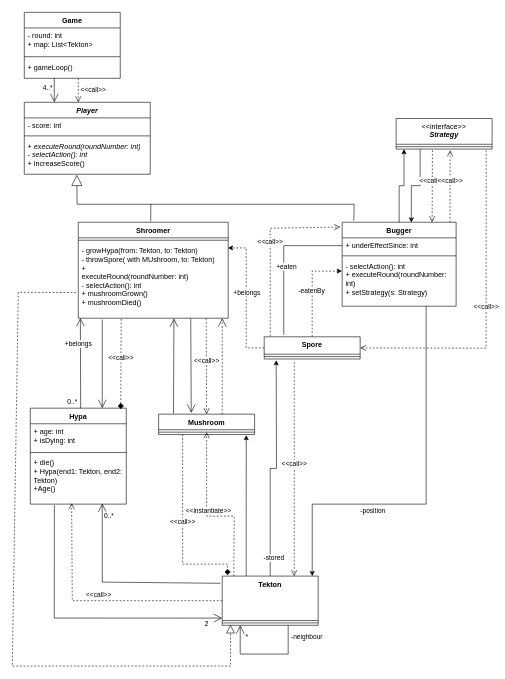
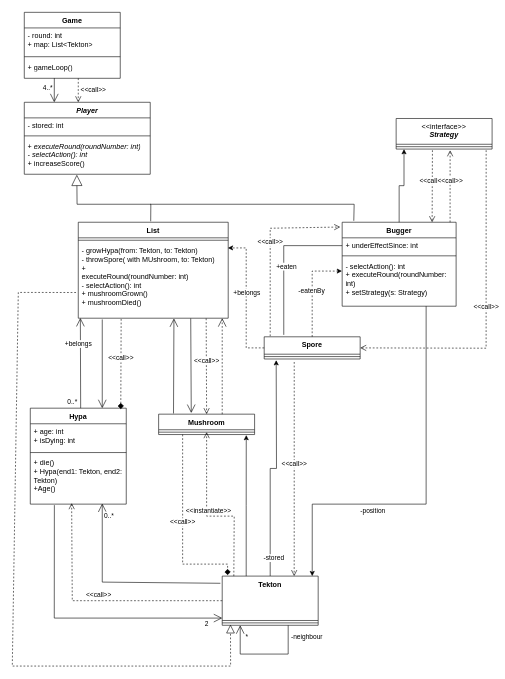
(48, 126) -> (50, 126)
(417, 186) -> none
(153, 231) -> (153, 231)
